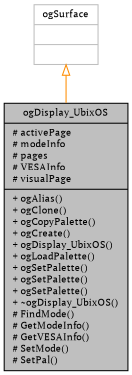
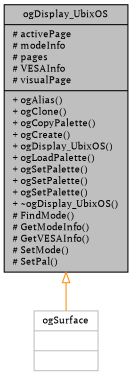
(66, 89) -> (66, 297)
